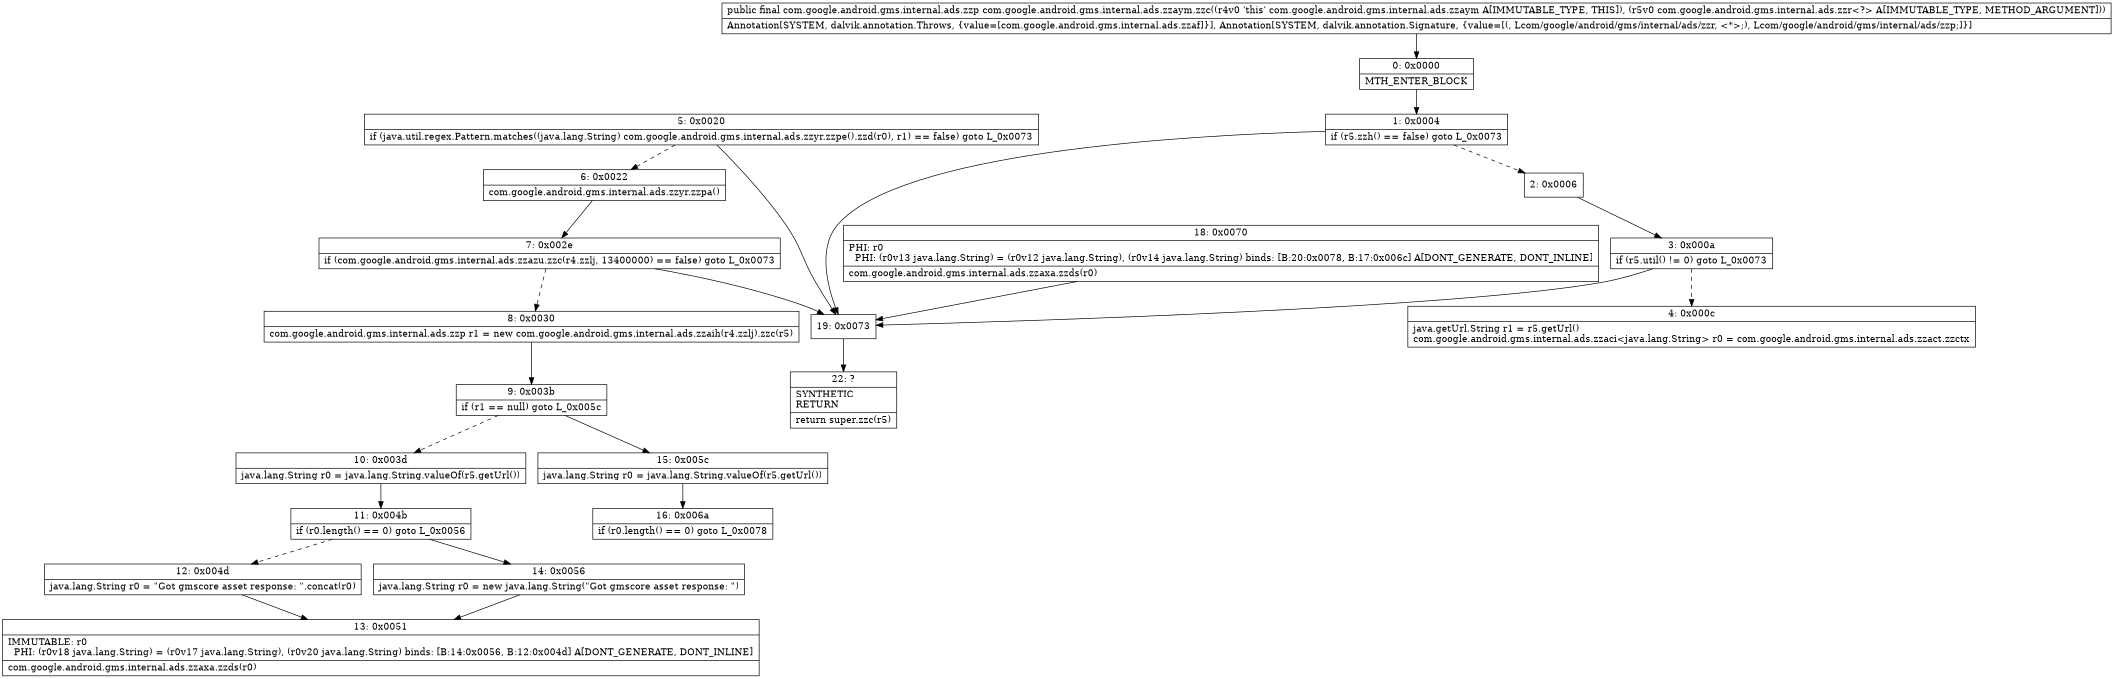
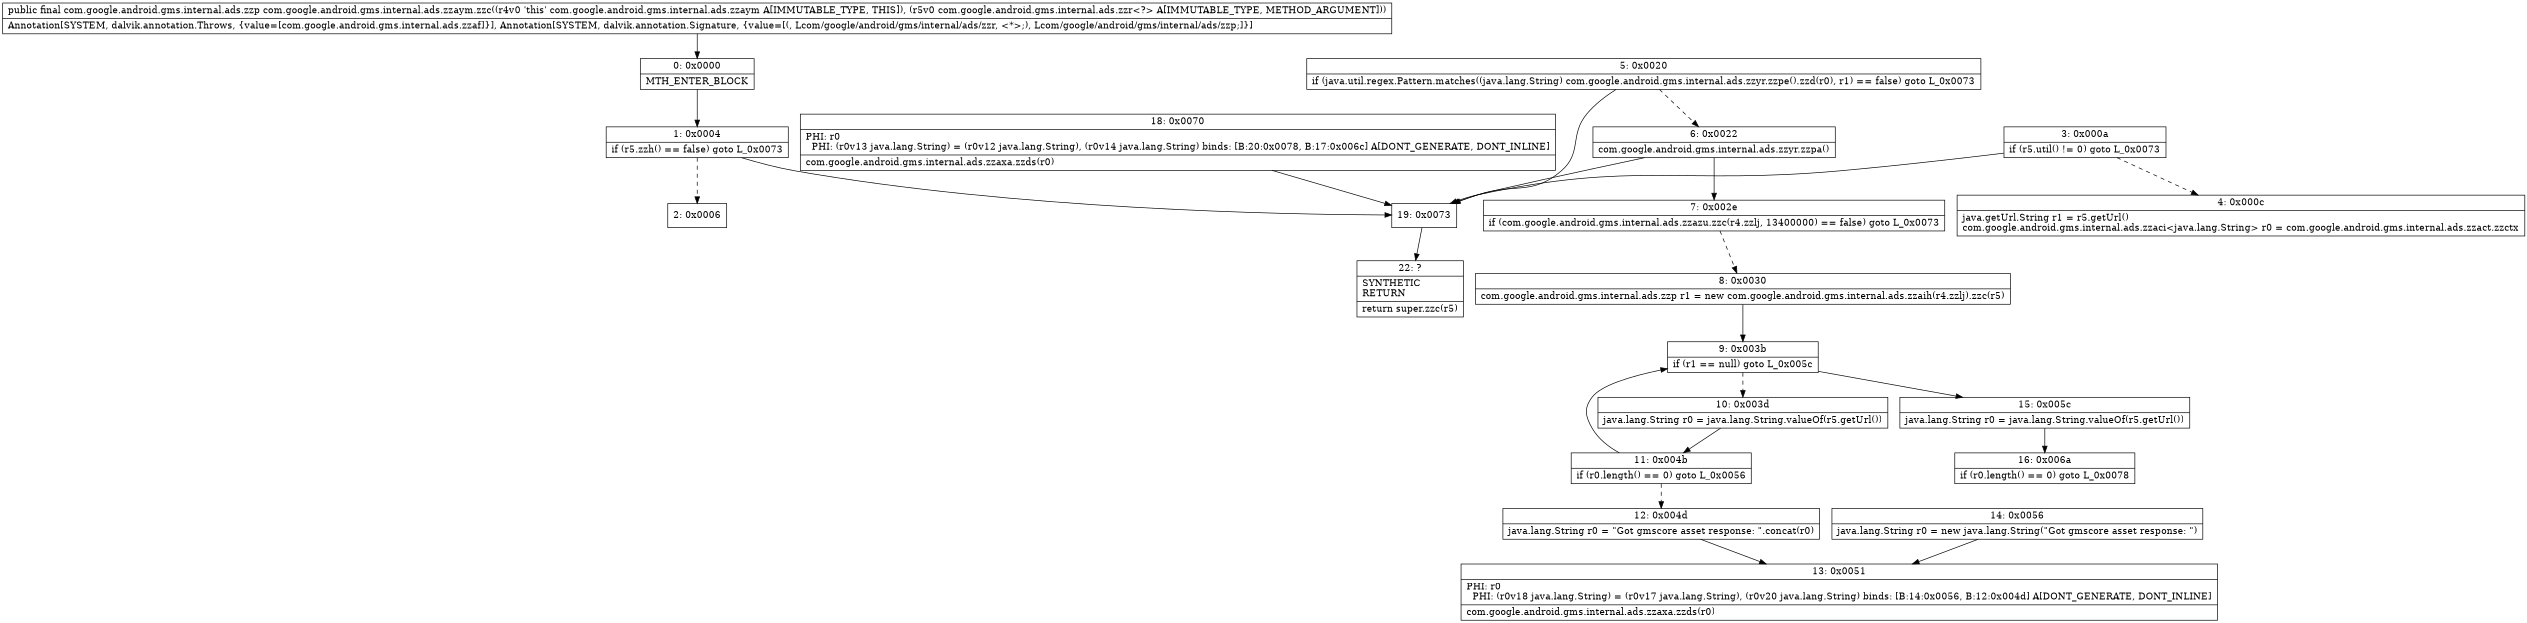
(1616, 216) -> none
(738, 286) -> (1565, 175)
(467, 551) -> (1594, 396)
(50, 642) -> (1485, 587)
